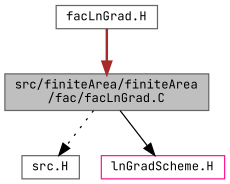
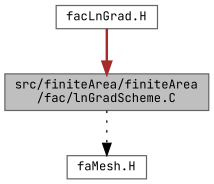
(107, 92) -> (107, 92)
(51, 167) -> (107, 167)
(163, 167) -> none
